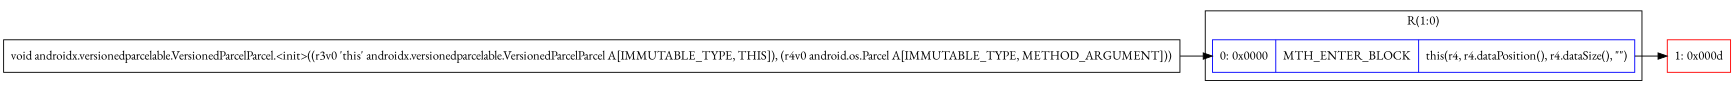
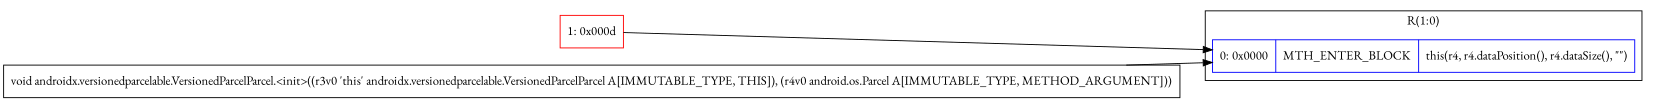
(1648, 56) -> (913, 41)
